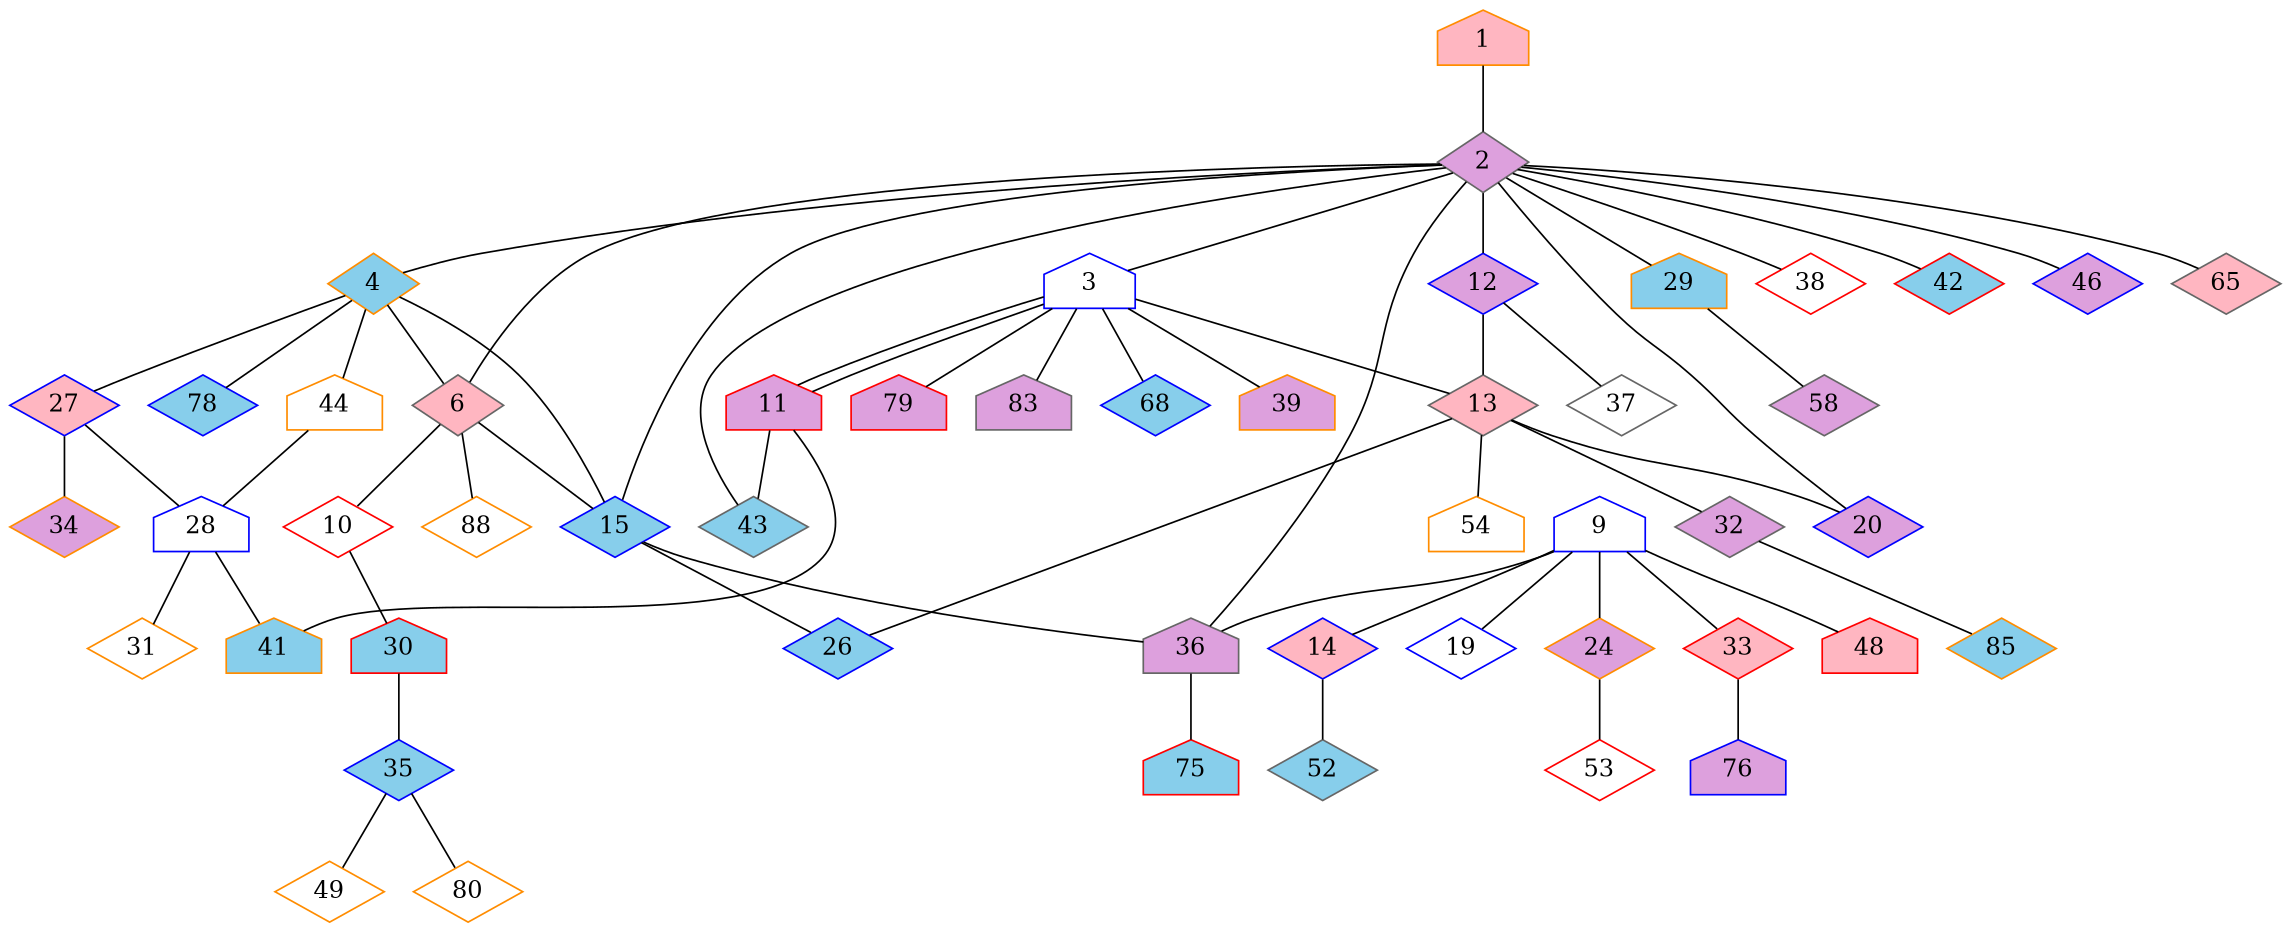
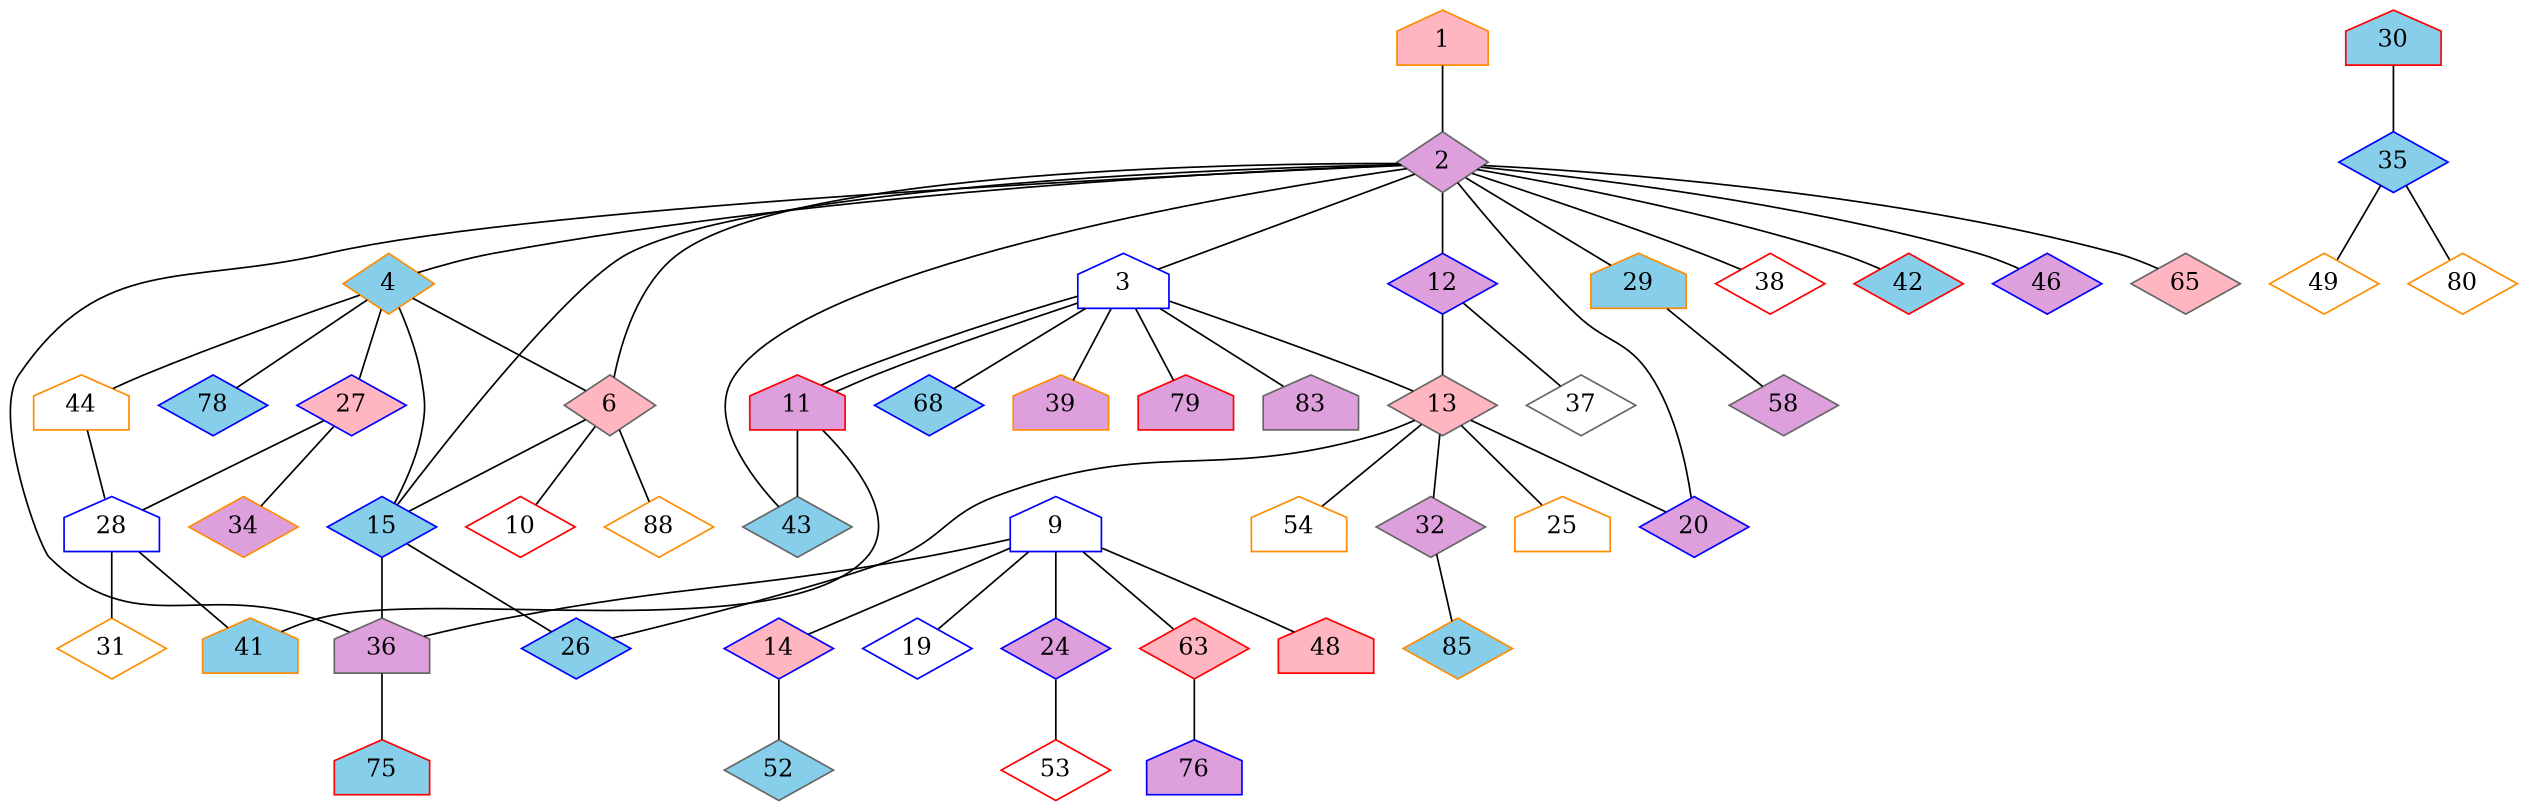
none -> (1562, 527)
(368, 587) -> none
(1600, 649) -> (1056, 649)
(1738, 649) -> (1194, 649)
